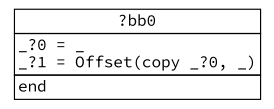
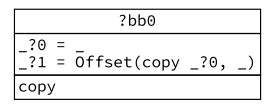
(32, 87) -> (38, 87)
